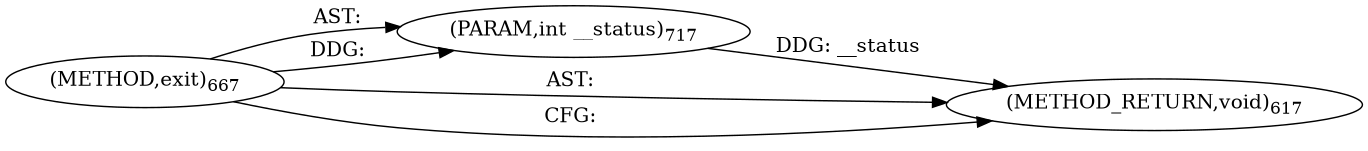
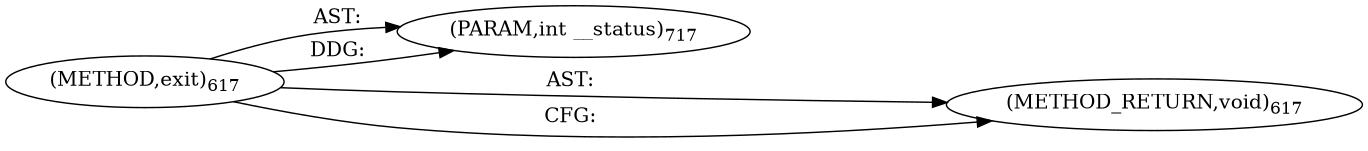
(851, 66) -> none
(224, 80) -> (224, 80)
